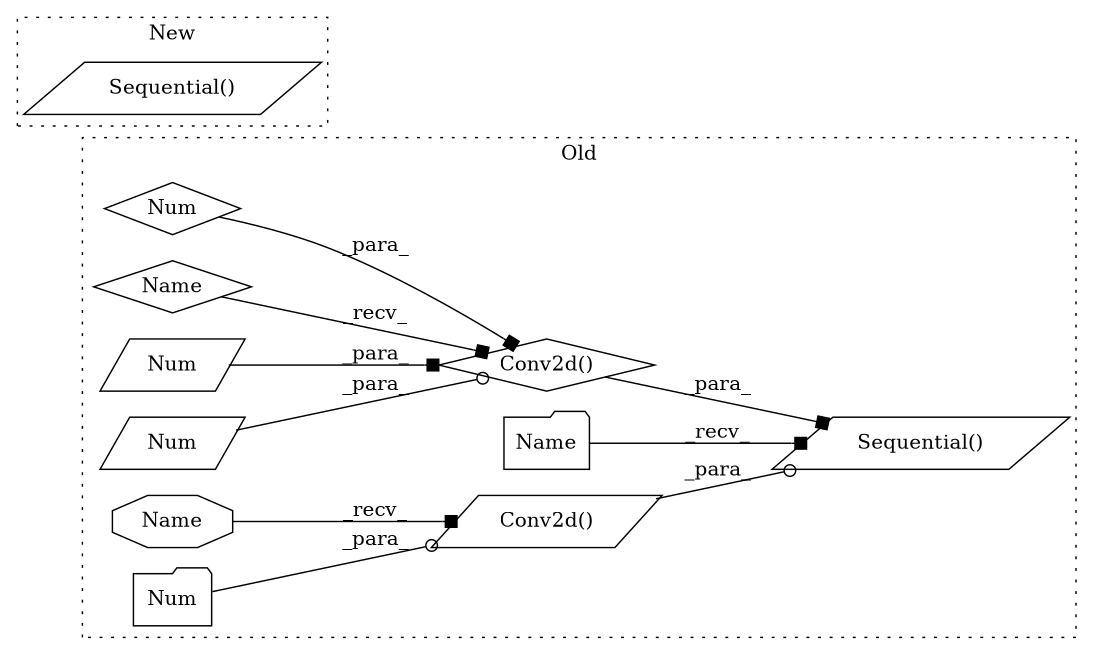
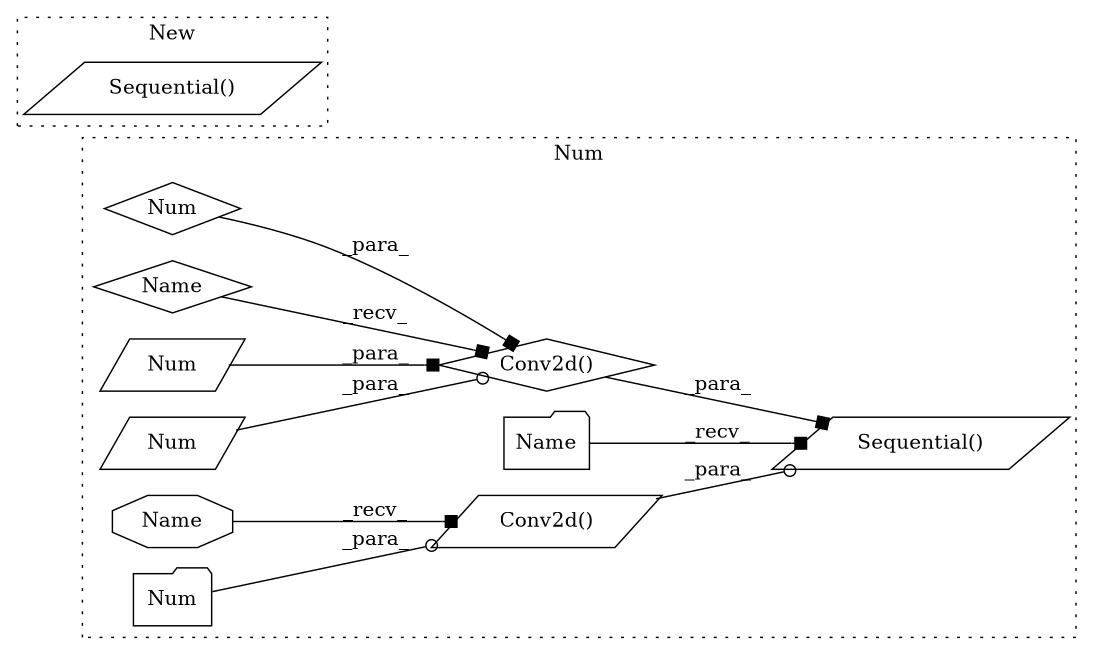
(579, 154) -> (579, 154)
